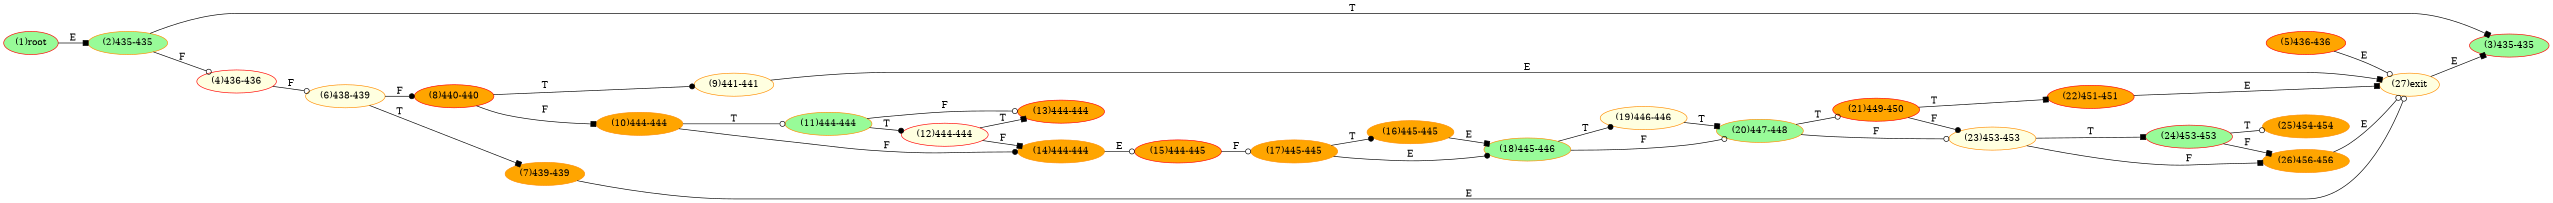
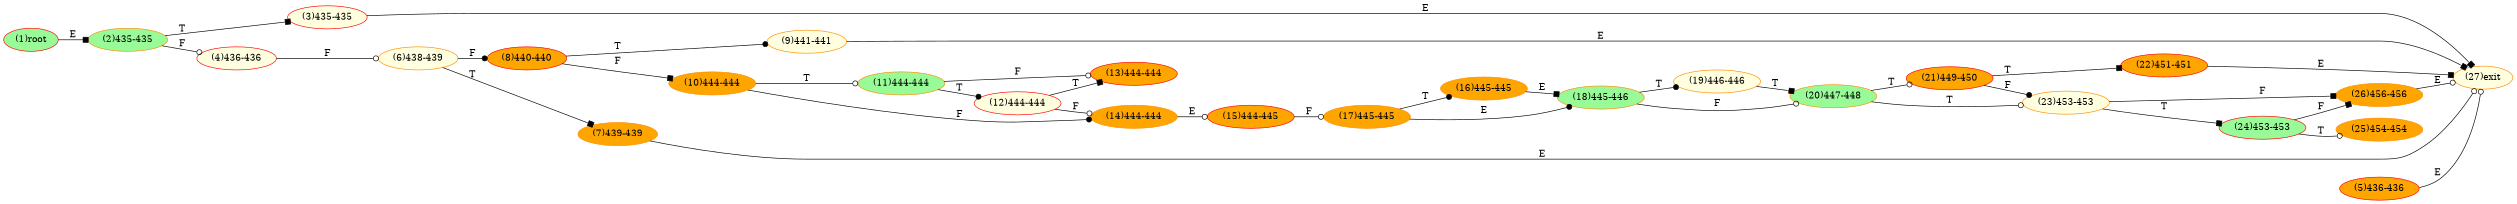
(2509, 46) -> (327, 17)
(2455, 67) -> (1425, 13)
(1876, 132) -> (1950, 100)
(999, 143) -> (1071, 111)
